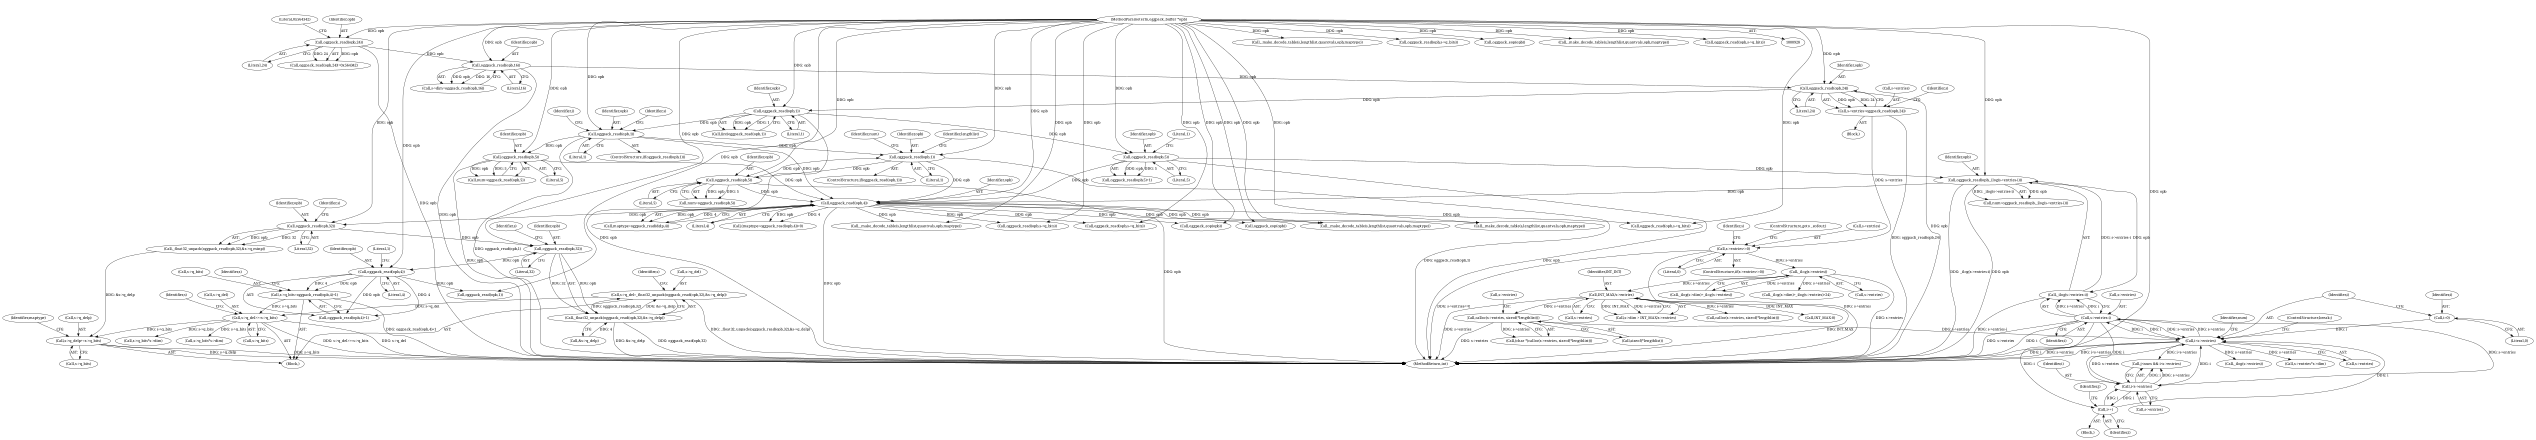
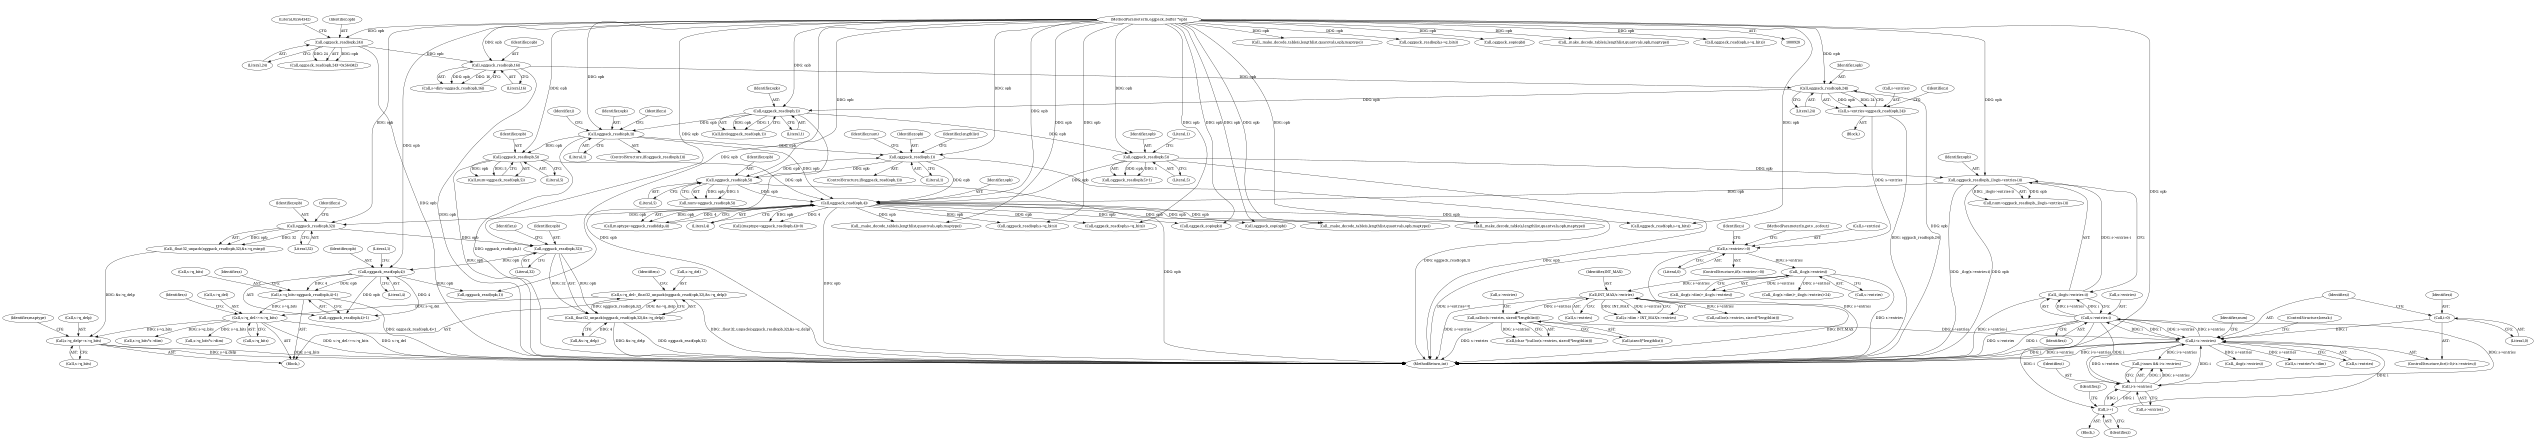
(1798, 226) -> (1798, 226)
(2141, 238) -> (2141, 238)
(1604, 272) -> (1604, 272)
(1820, 318) -> none
none -> (2442, 364)
